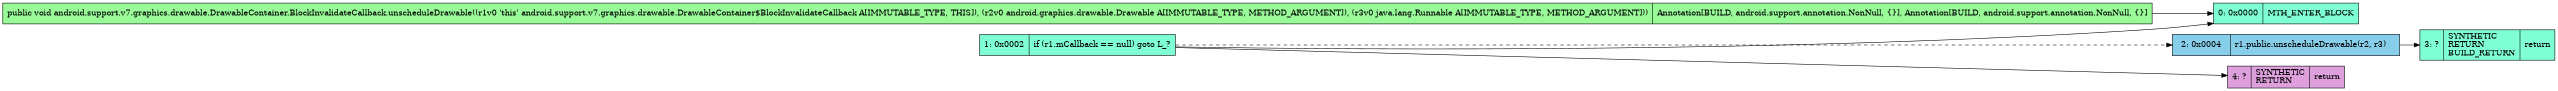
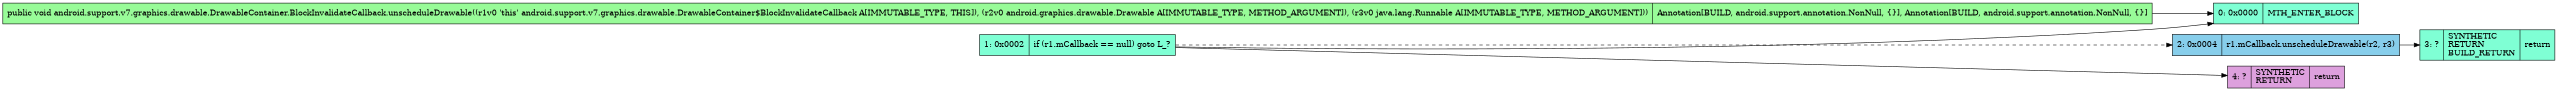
(2310, 45) -> (2311, 45)
